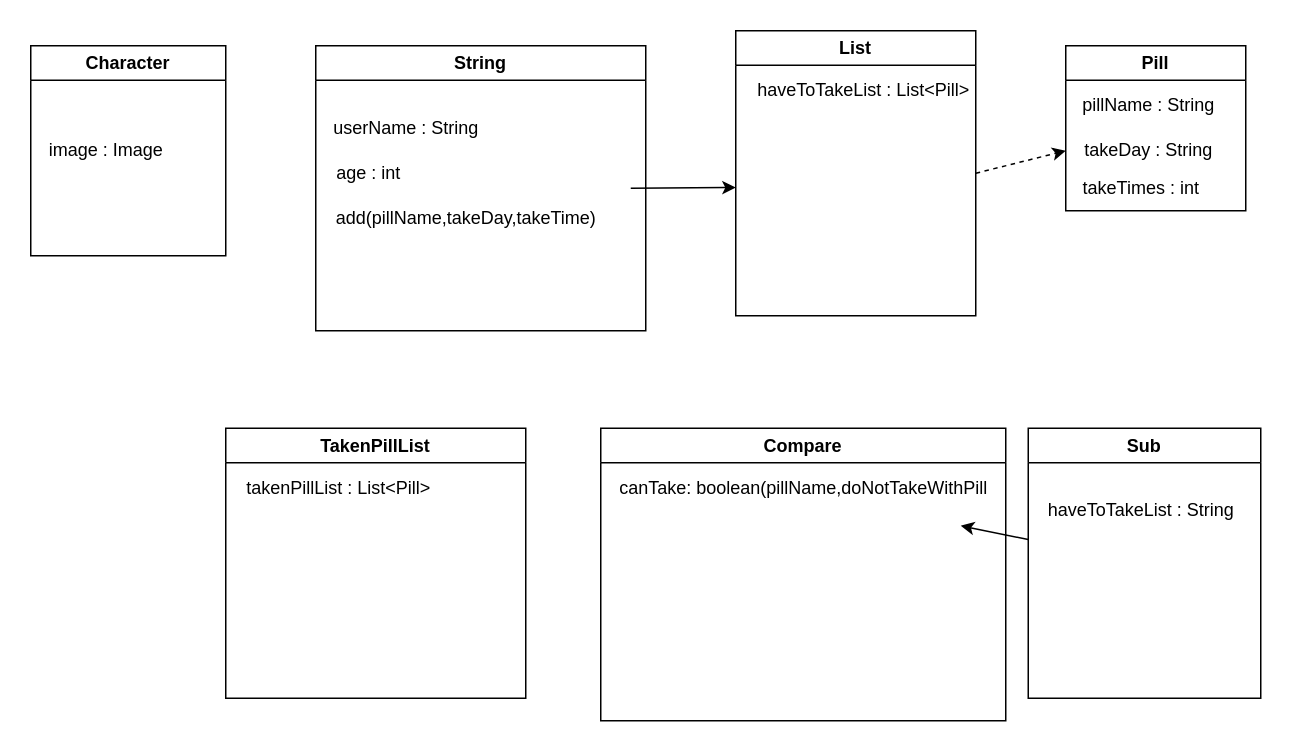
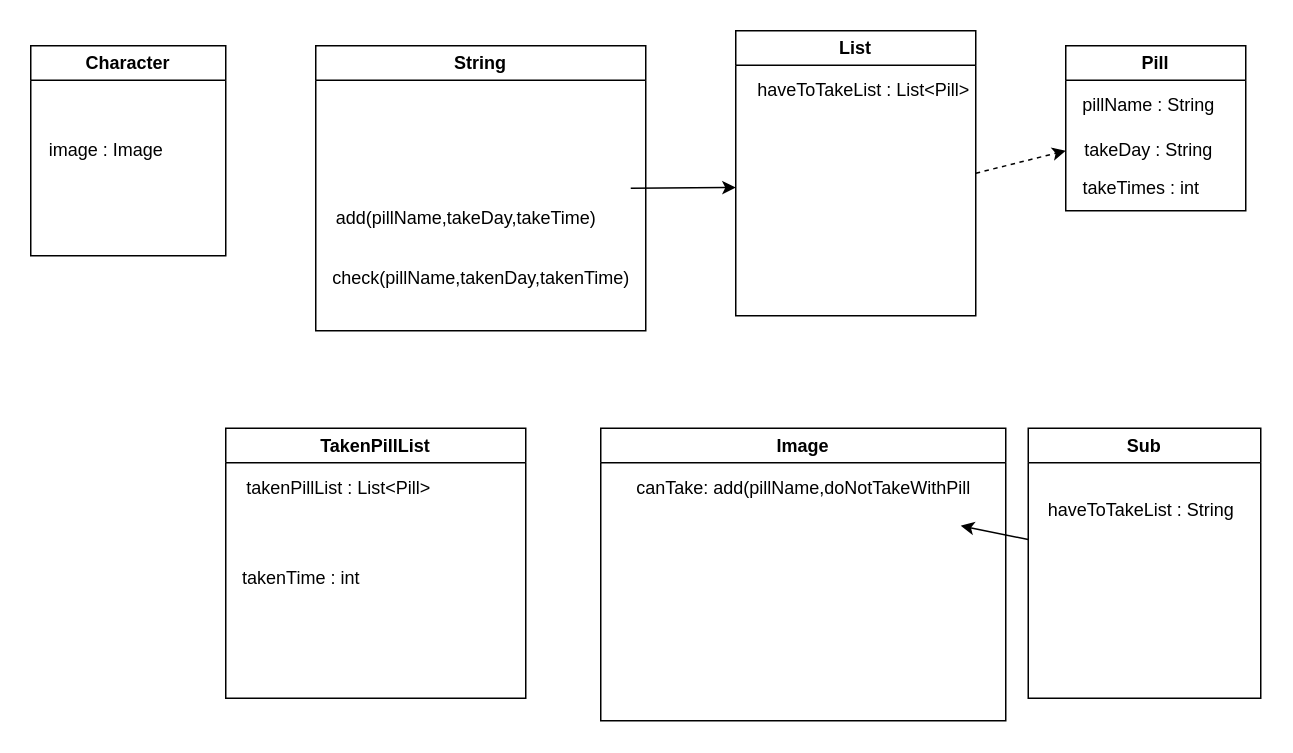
(406, 128) -> none
(368, 173) -> none
none -> (481, 278)
(803, 446) -> (803, 446)
(804, 488) -> (804, 488)
none -> (301, 578)
